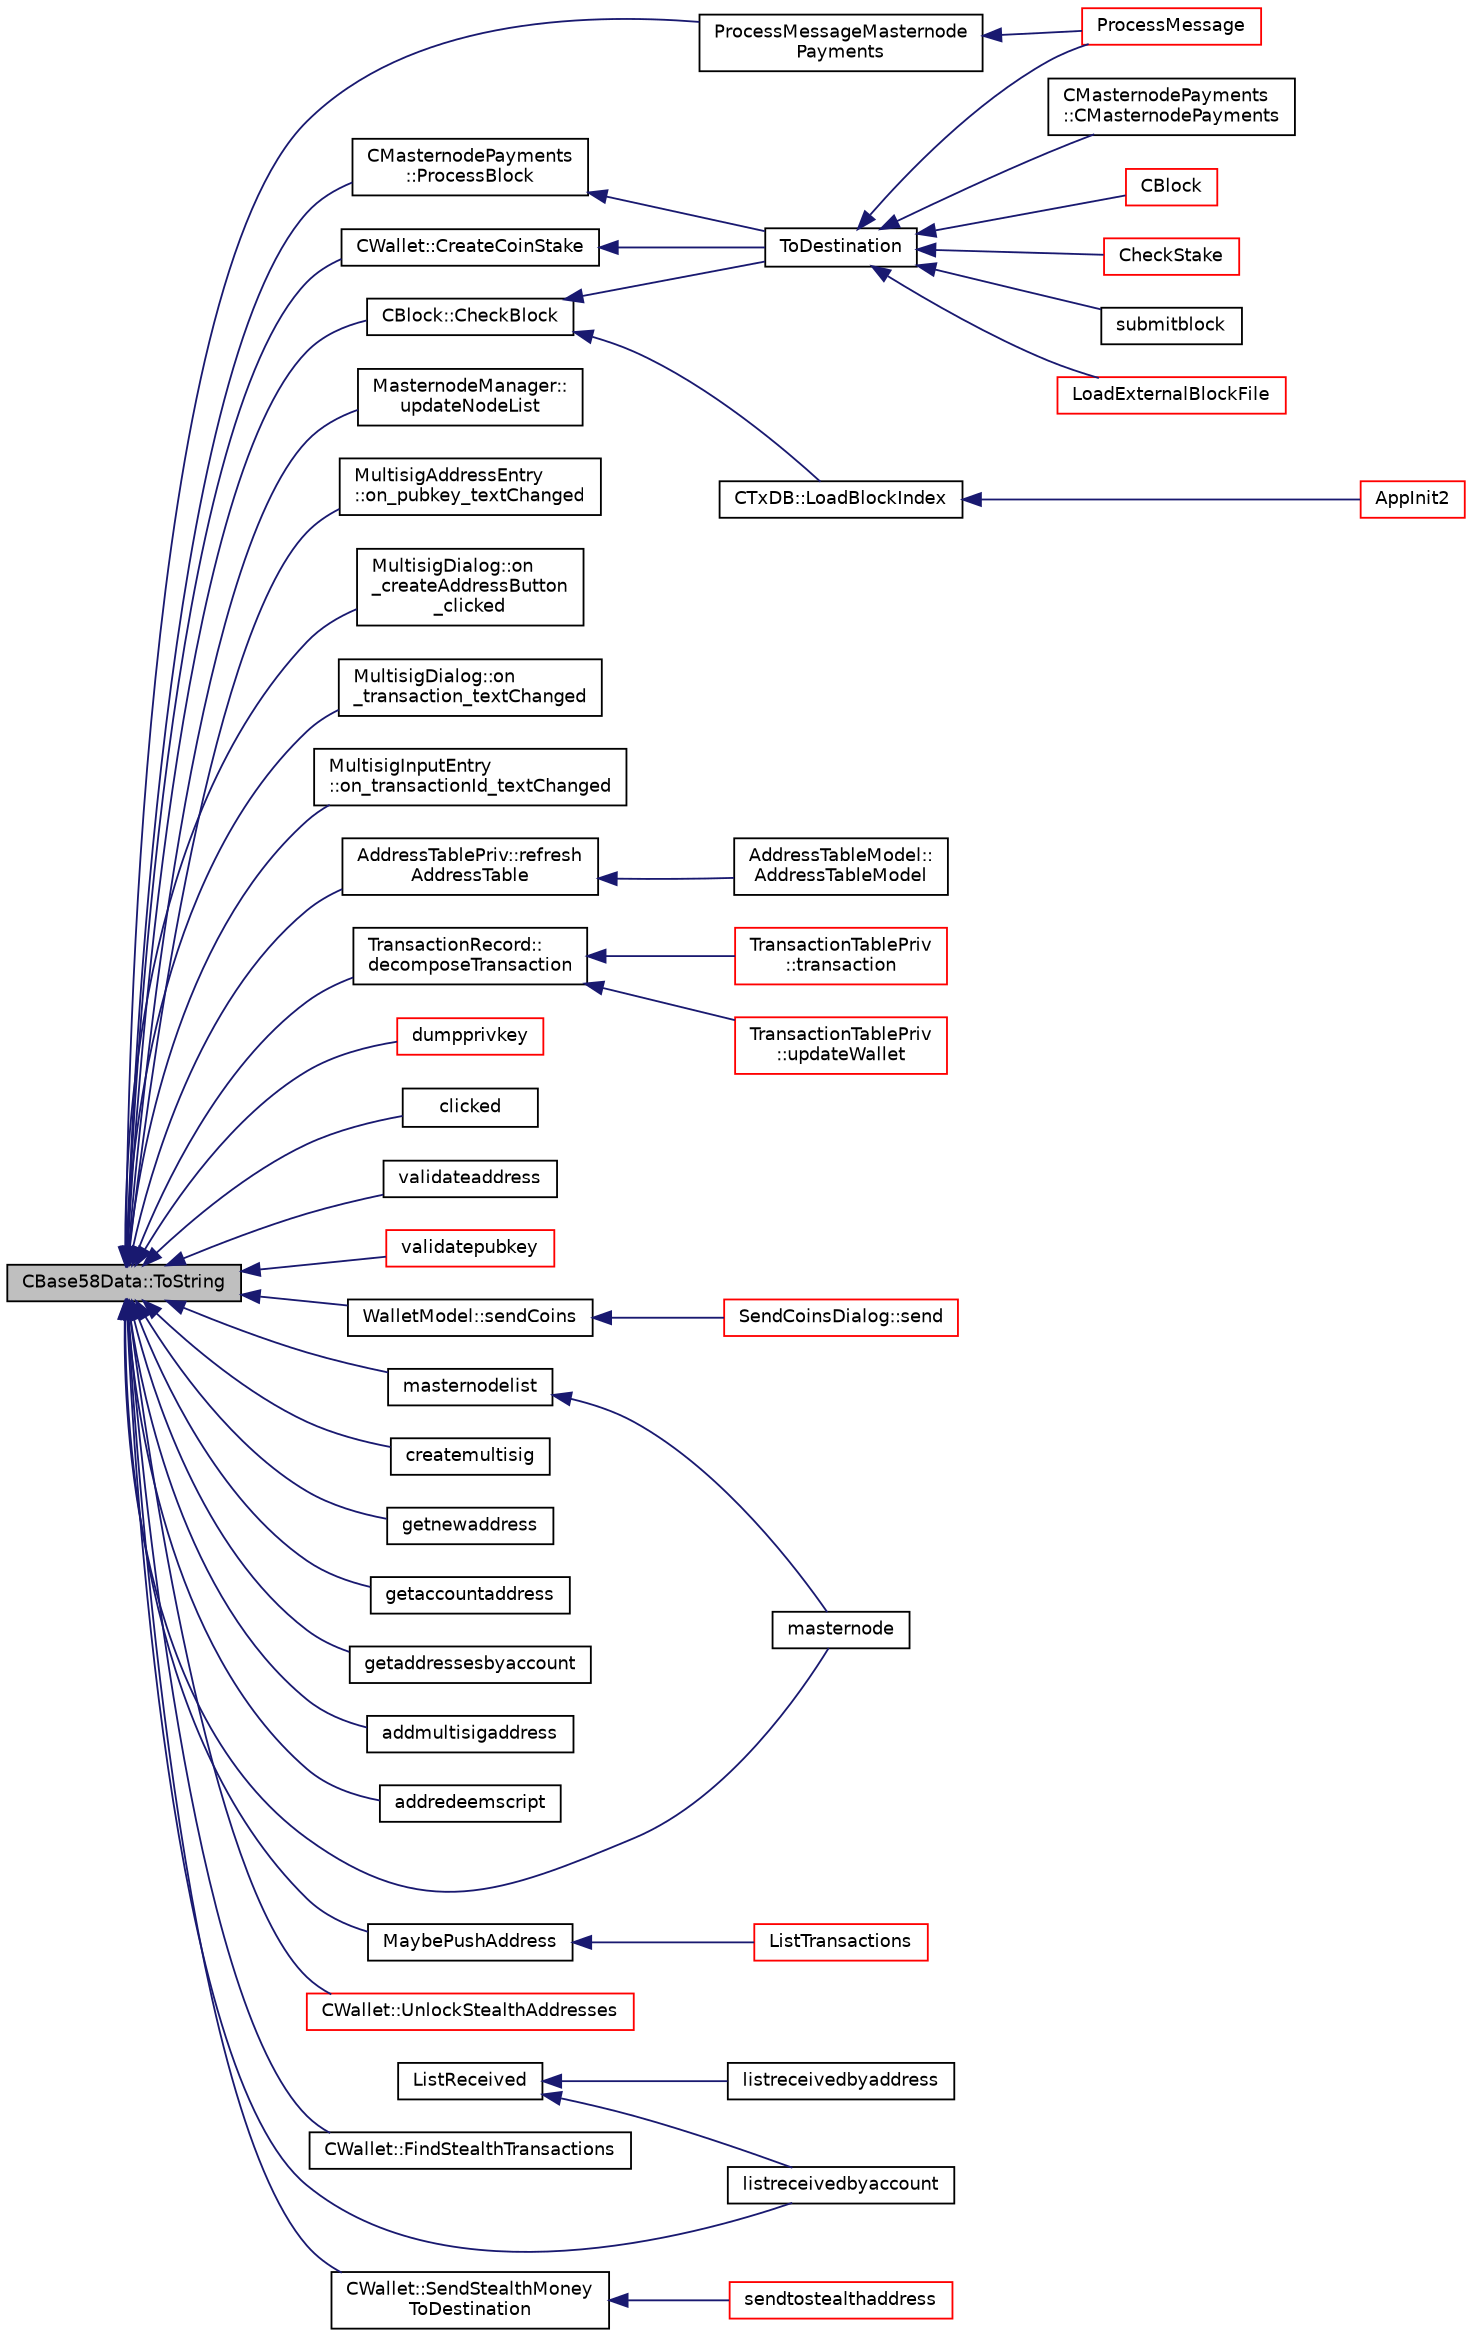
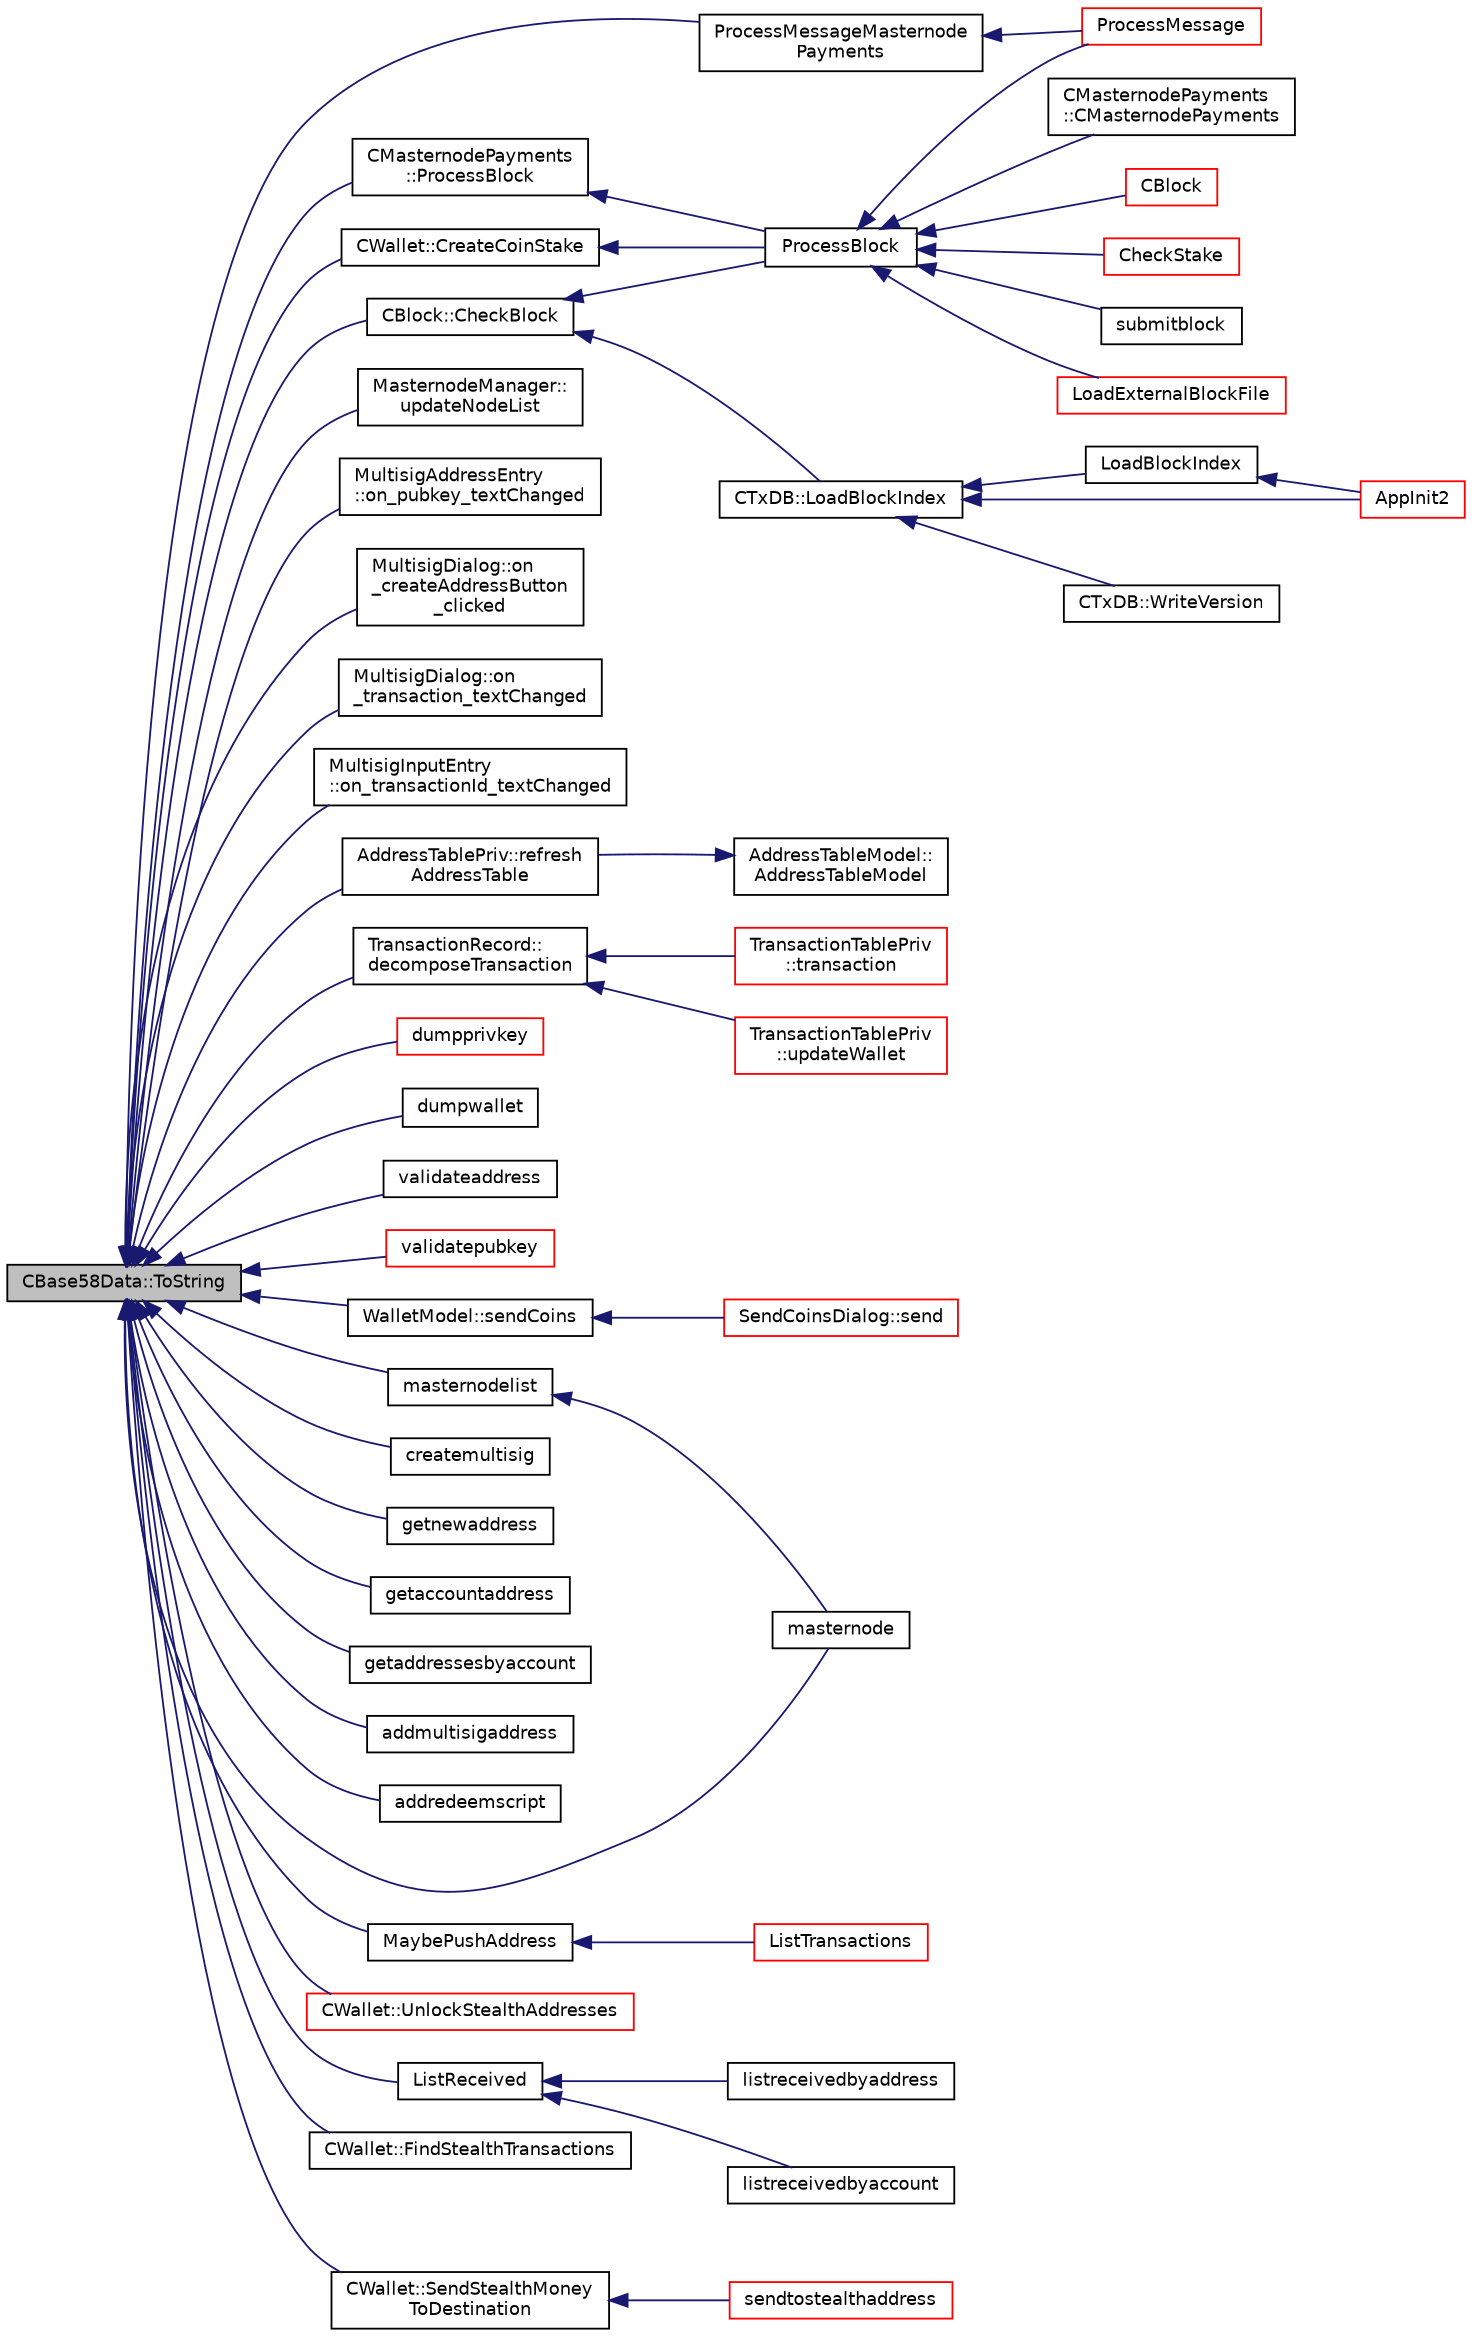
(841, 247) -> (841, 247)
none -> (1172, 465)
none -> (1172, 604)
(675, 879) -> (657, 854)
(470, 1108) -> (470, 1108)
(256, 2111) -> (198, 1763)
